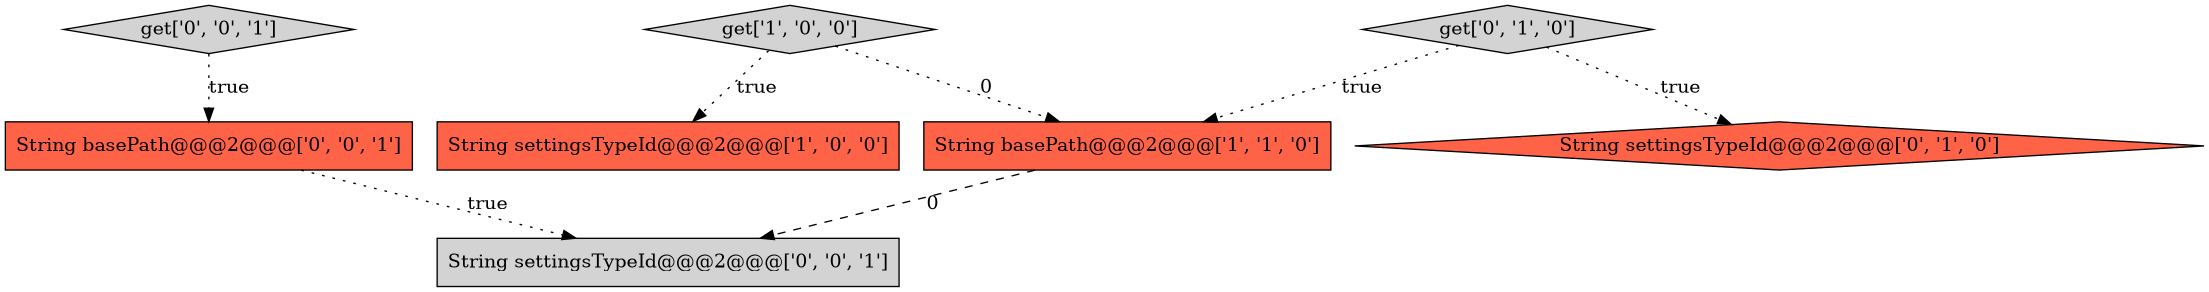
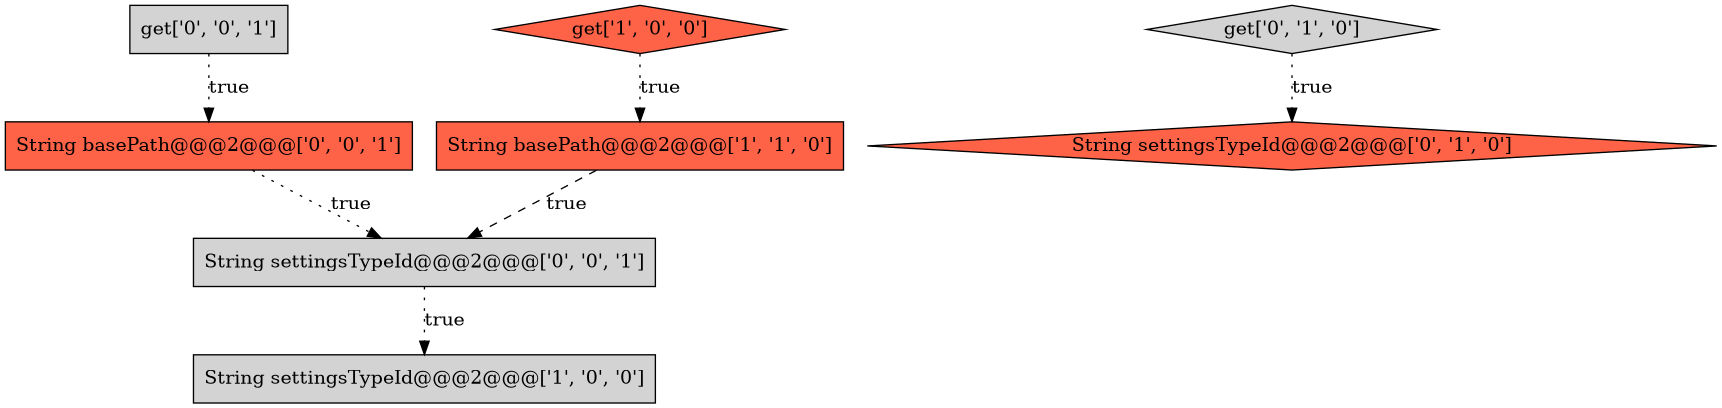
(209, 29) -> (209, 29)
(790, 29) -> (640, 29)
(736, 81) -> (424, 314)
(1338, 82) -> none
(987, 88) -> (661, 88)
(668, 146) -> (424, 379)
(933, 204) -> (567, 204)
